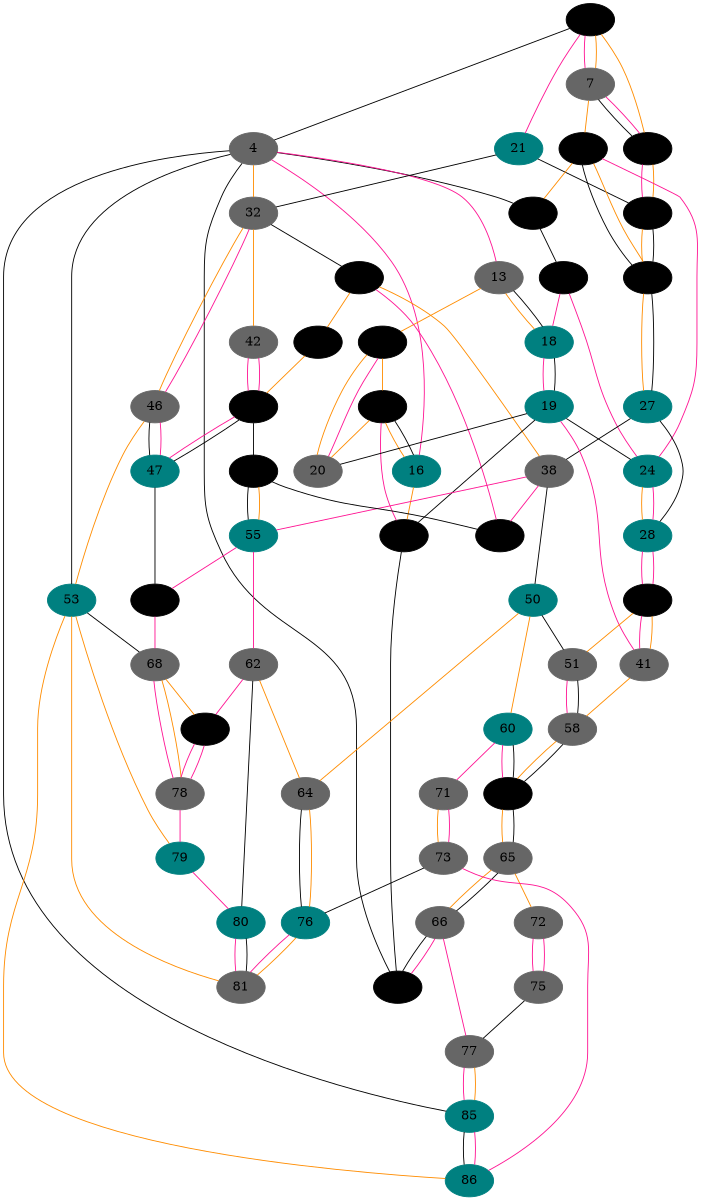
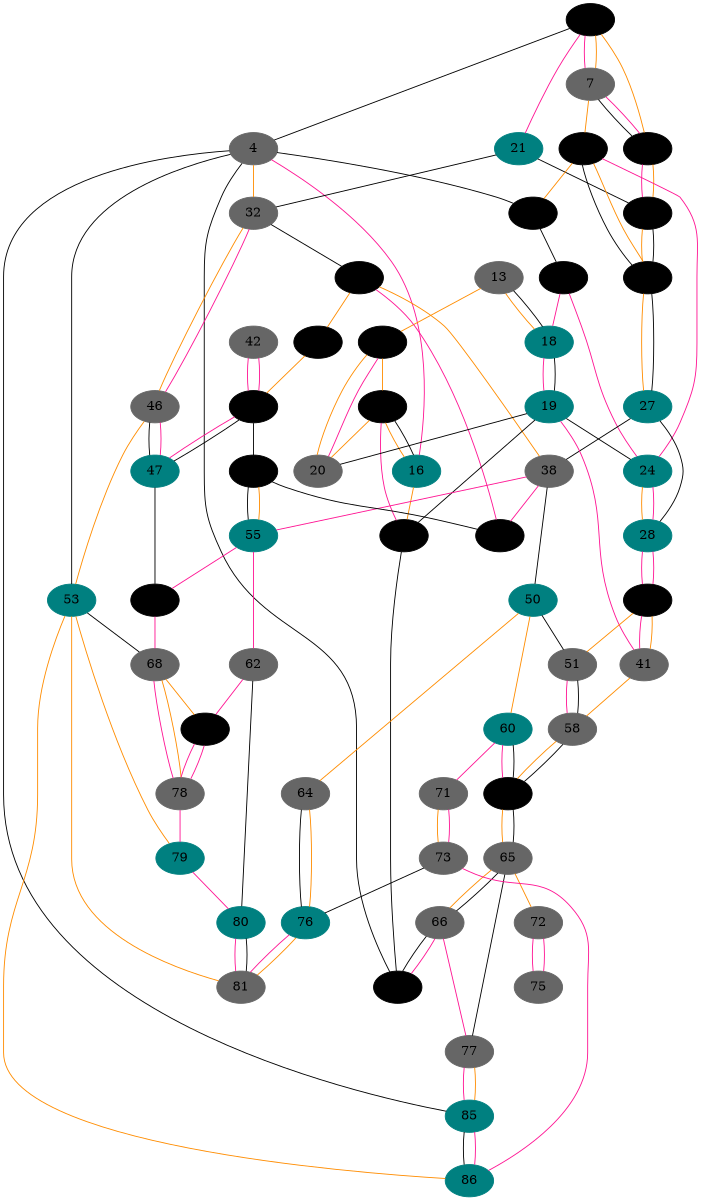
(452, 191) -> none
(254, 278) -> none
(280, 729) -> none
(504, 1020) -> (489, 955)
